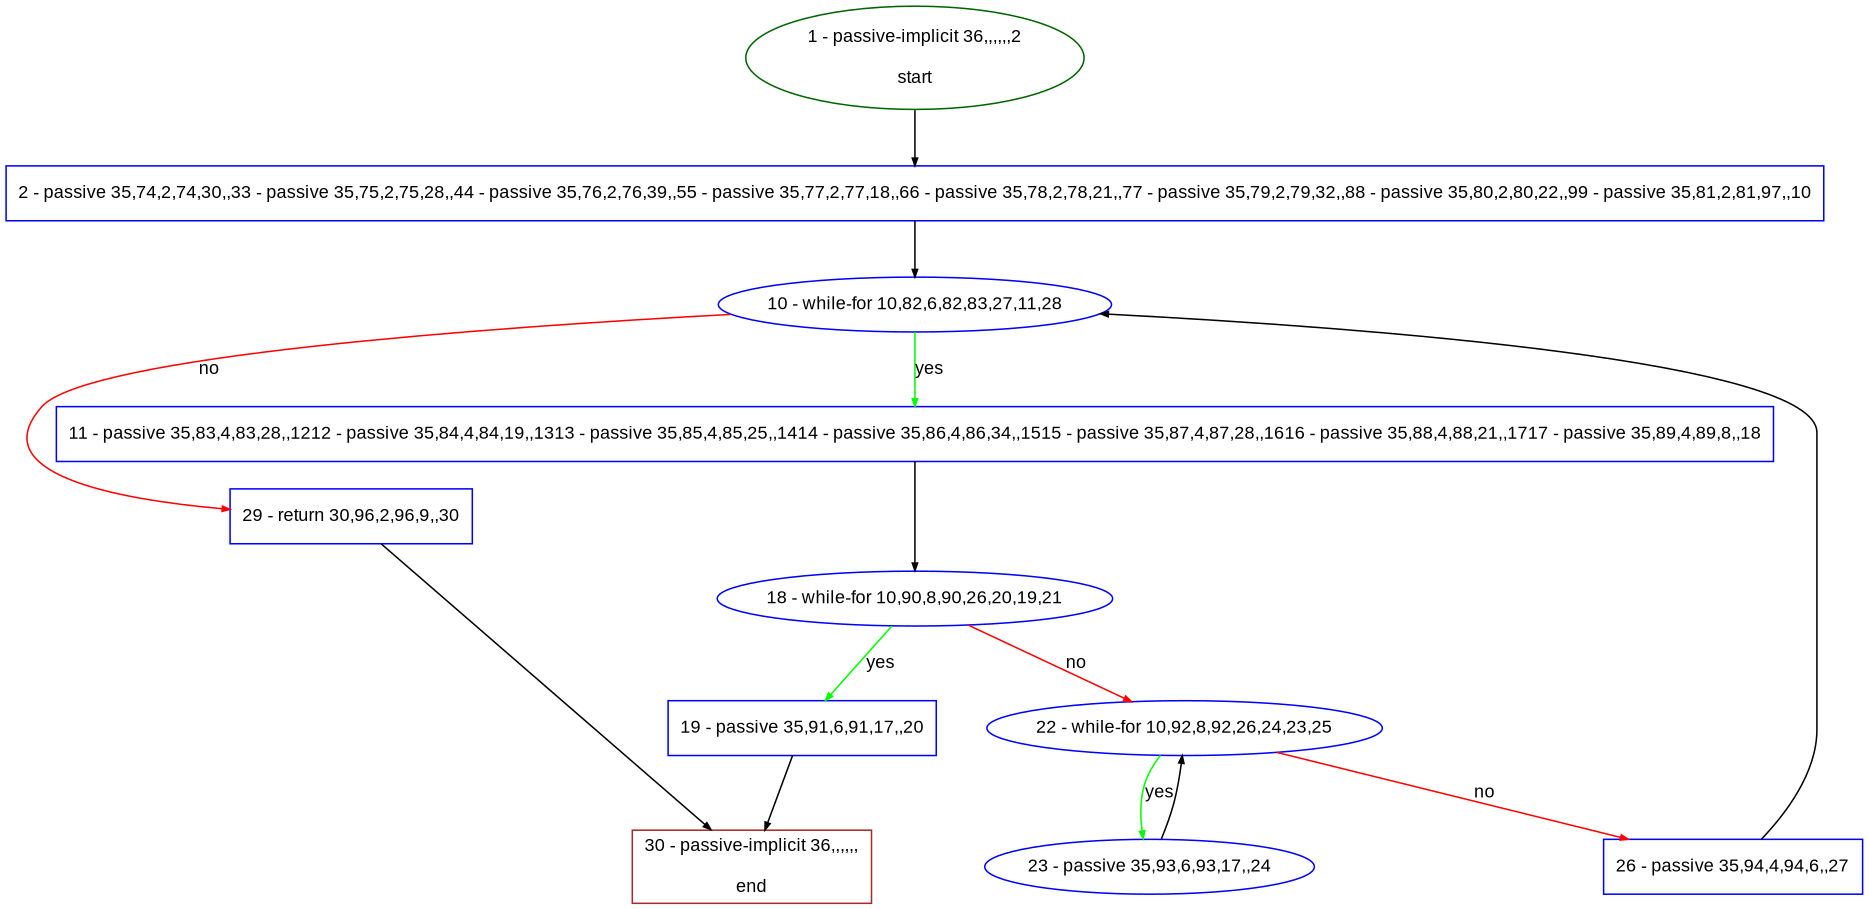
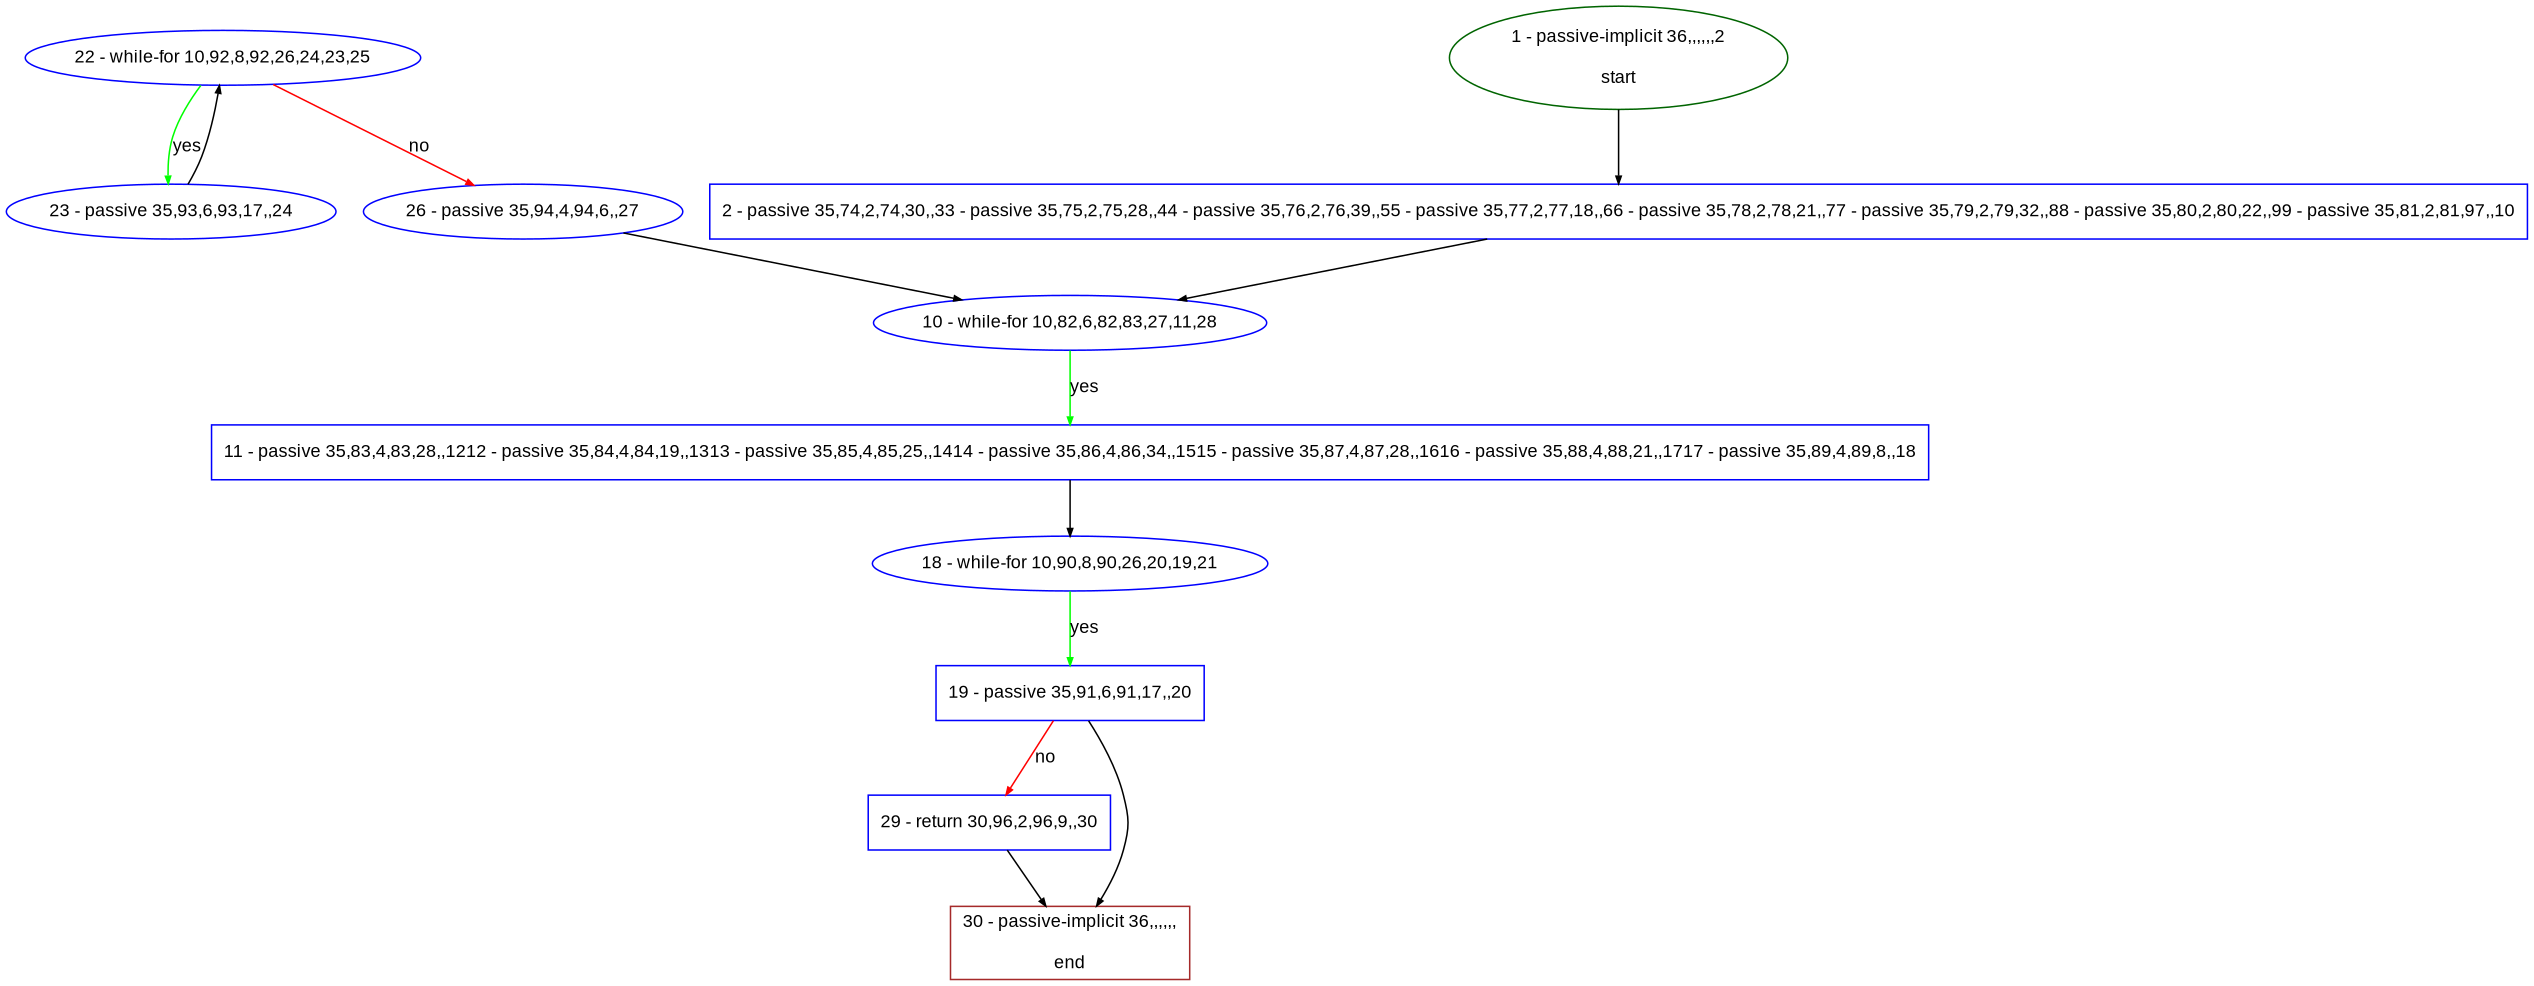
(256, 354) -> (1032, 754)
(1046, 662) -> none
(1733, 867) -> (523, 212)
